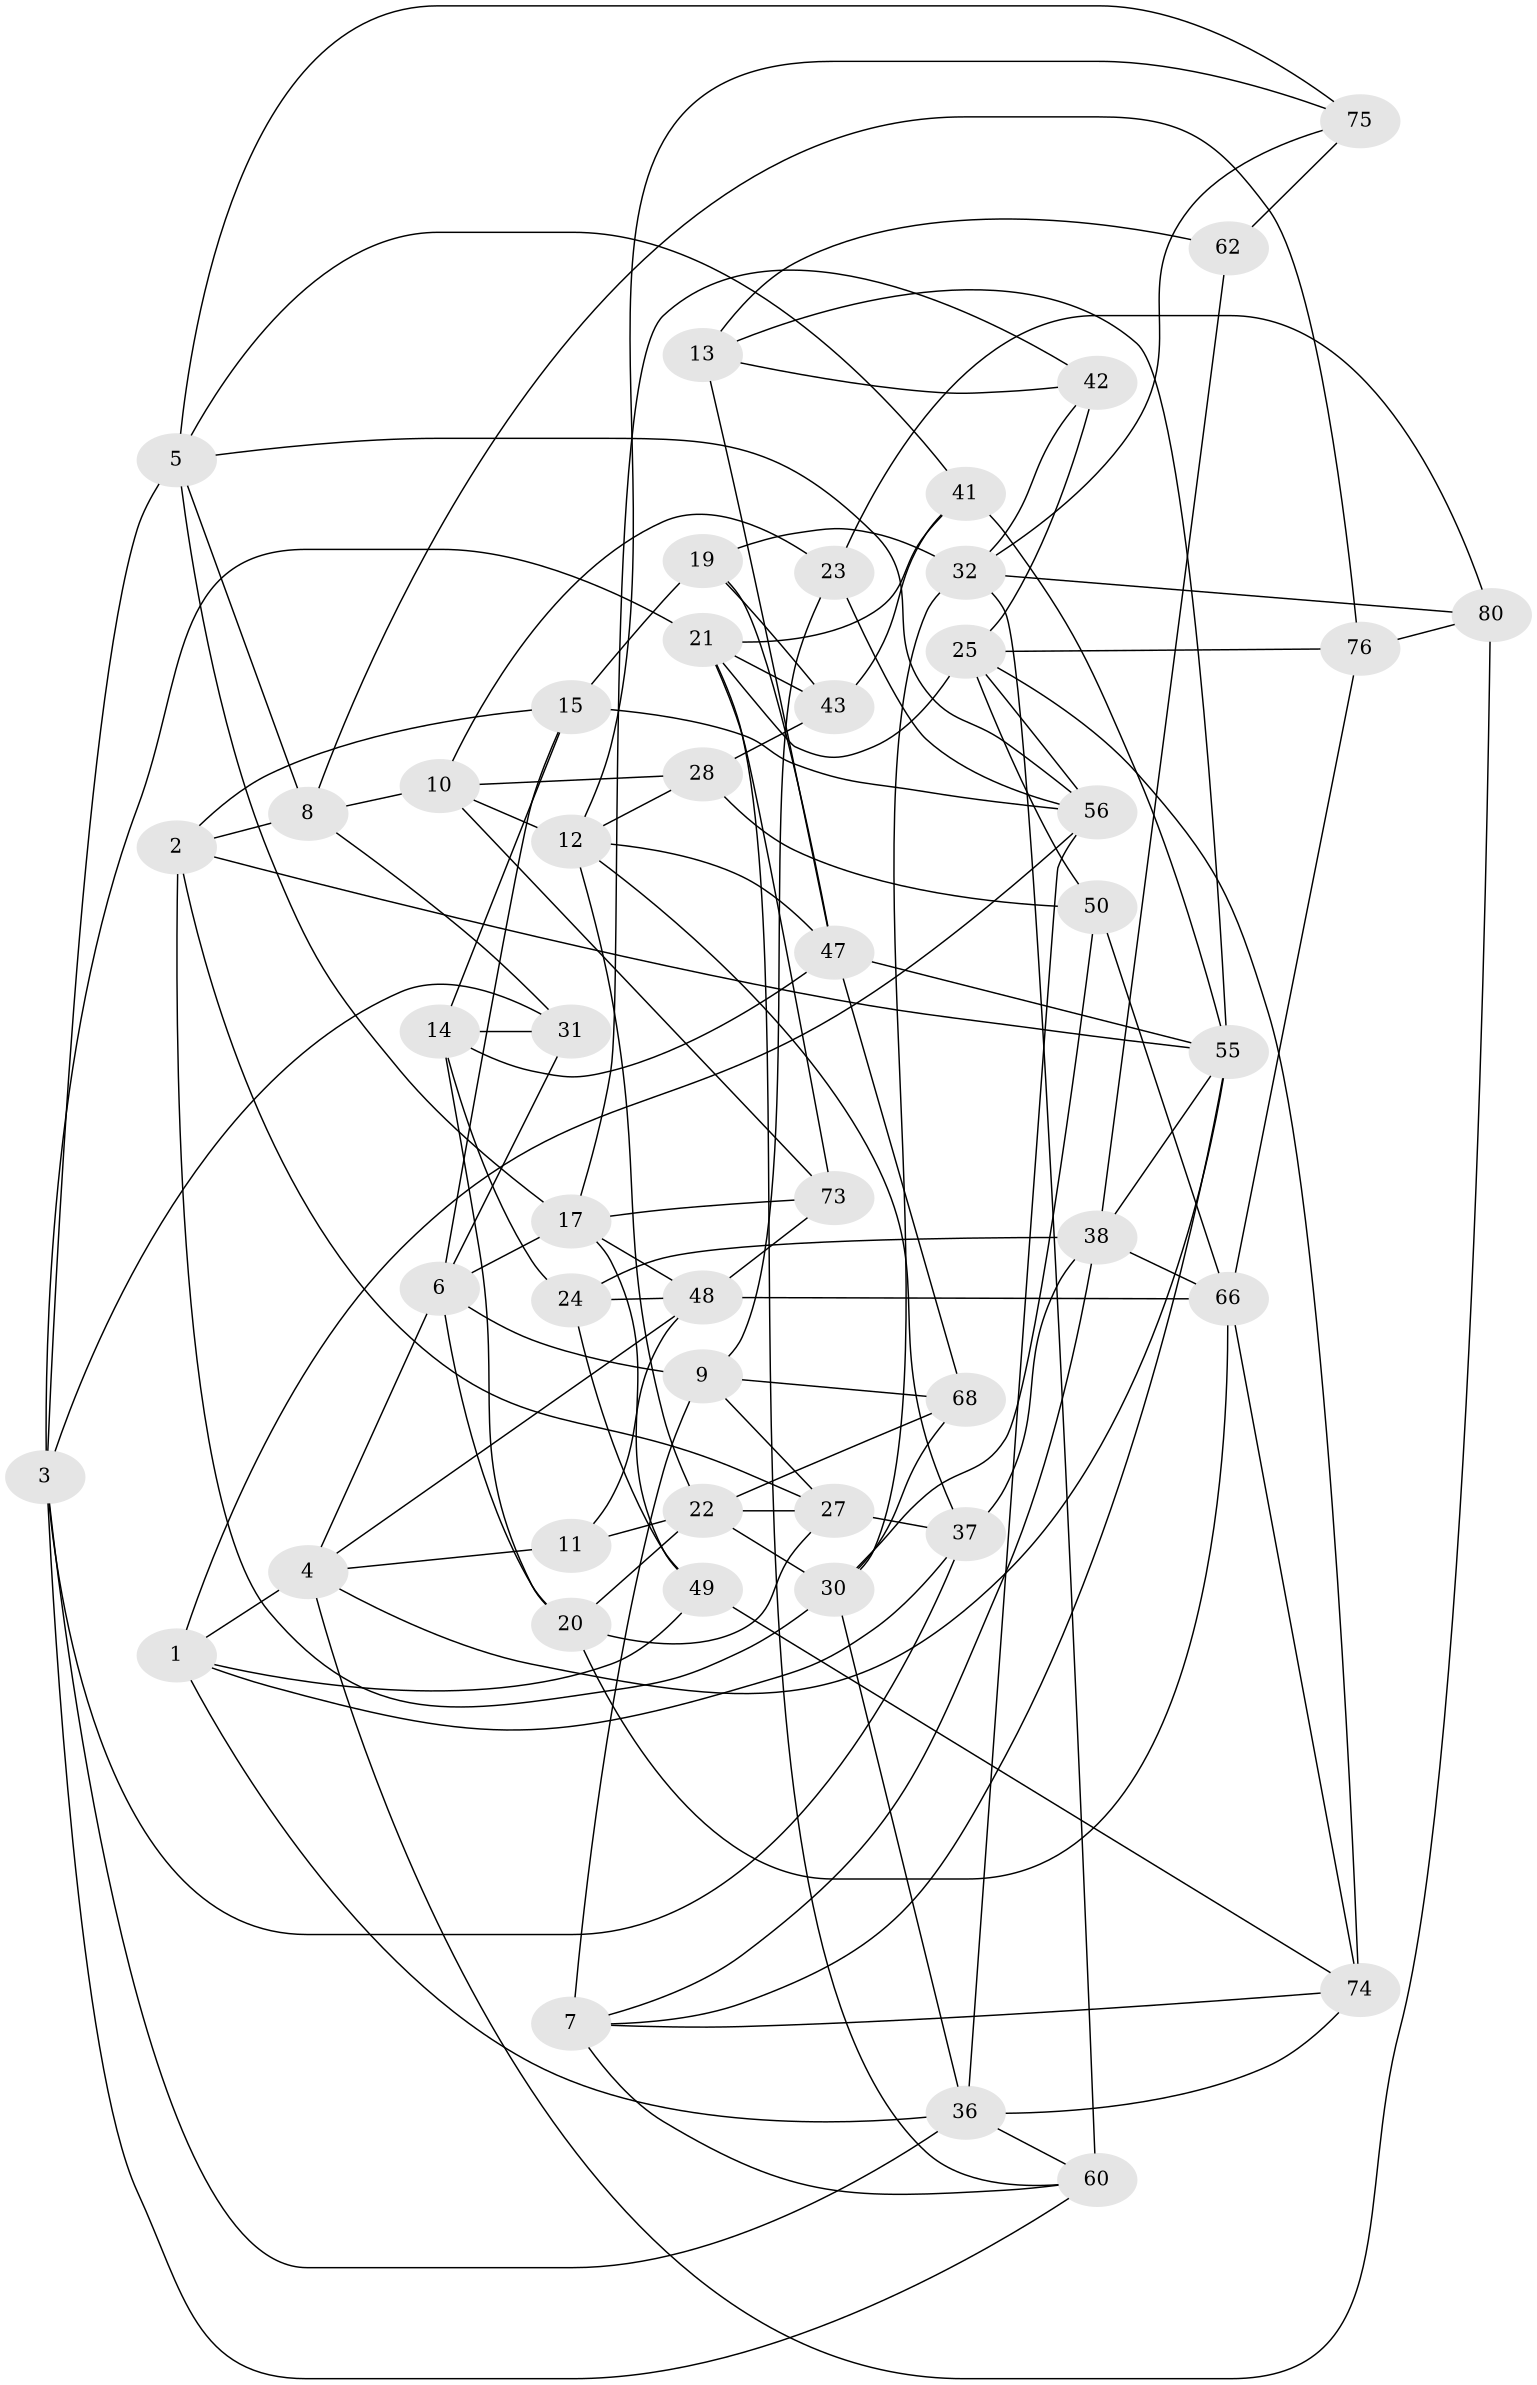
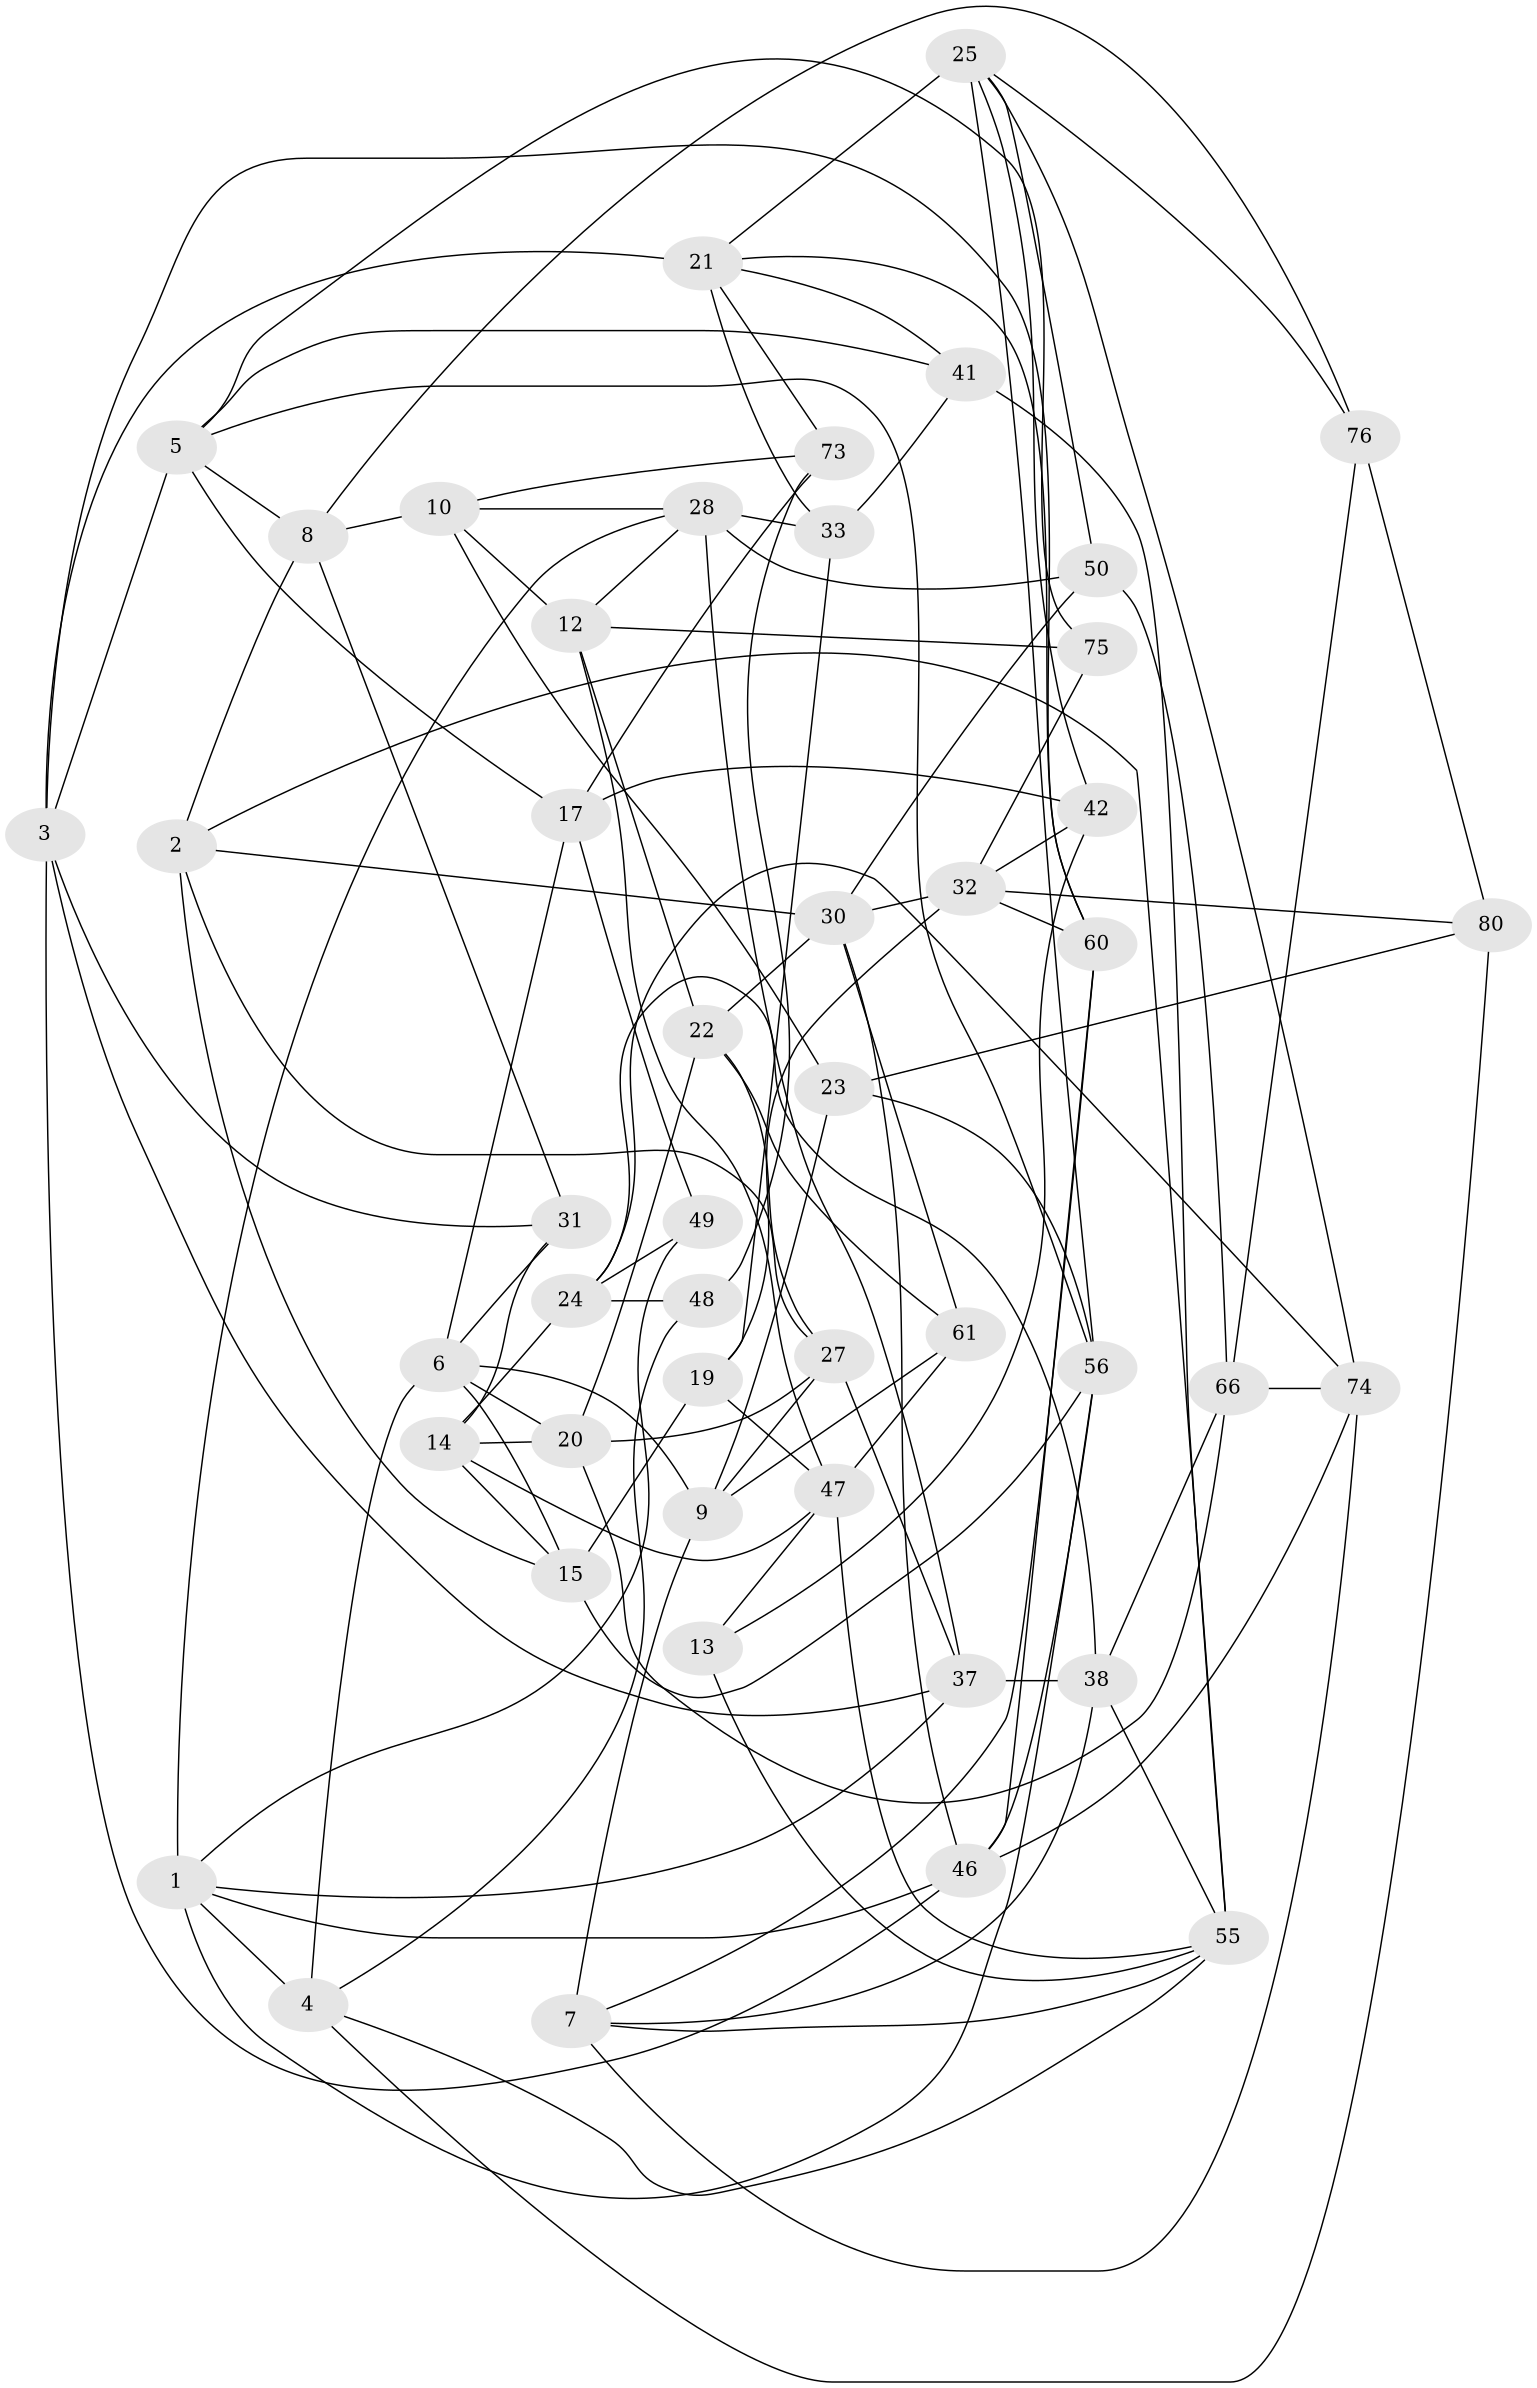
(1229, 248) -> none
(834, 707) -> (834, 532)
none -> (271, 1116)
(862, 1139) -> (805, 1161)
(627, 1253) -> none
(966, 1298) -> none
(966, 1400) -> (966, 1334)
(571, 1546) -> none
(1032, 1790) -> (884, 888)
(966, 2113) -> (966, 1871)
